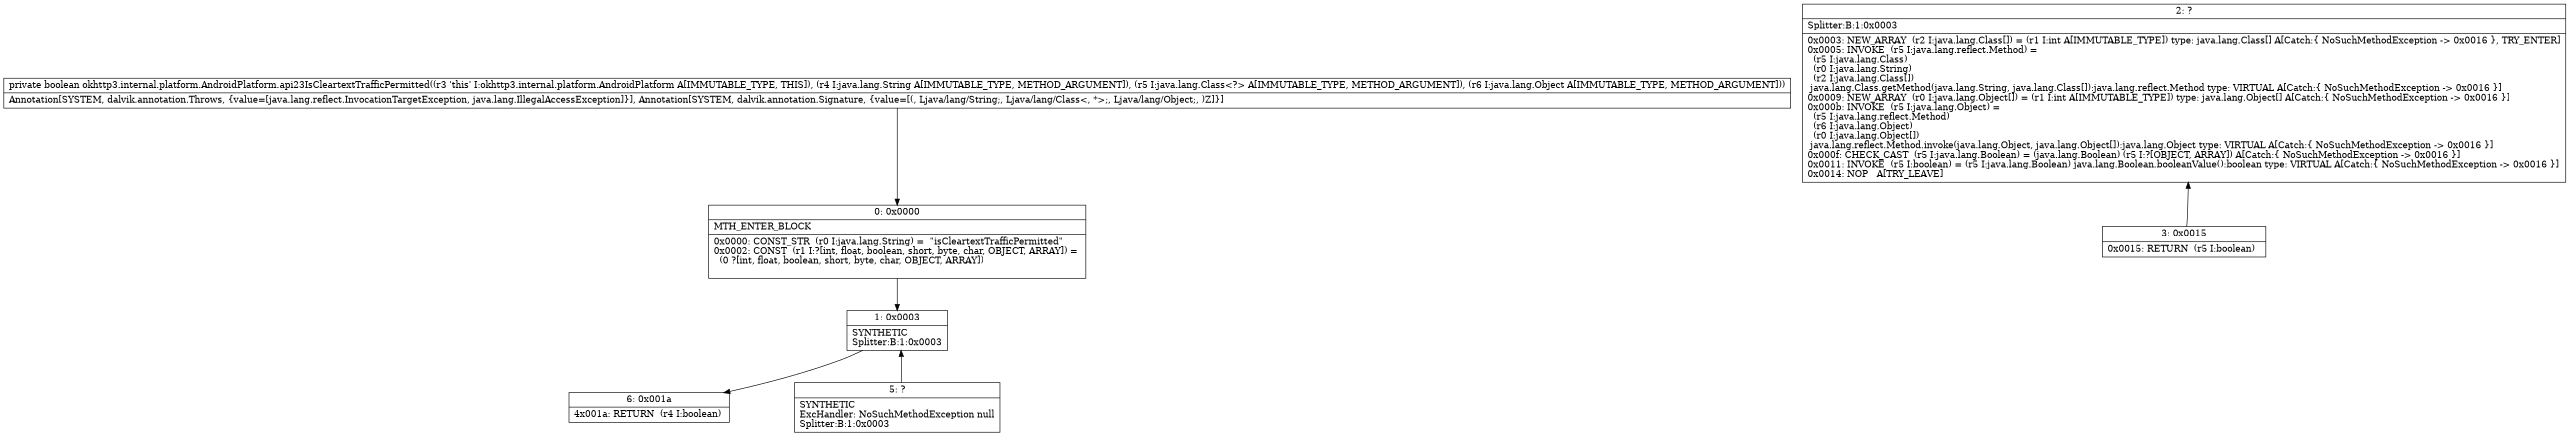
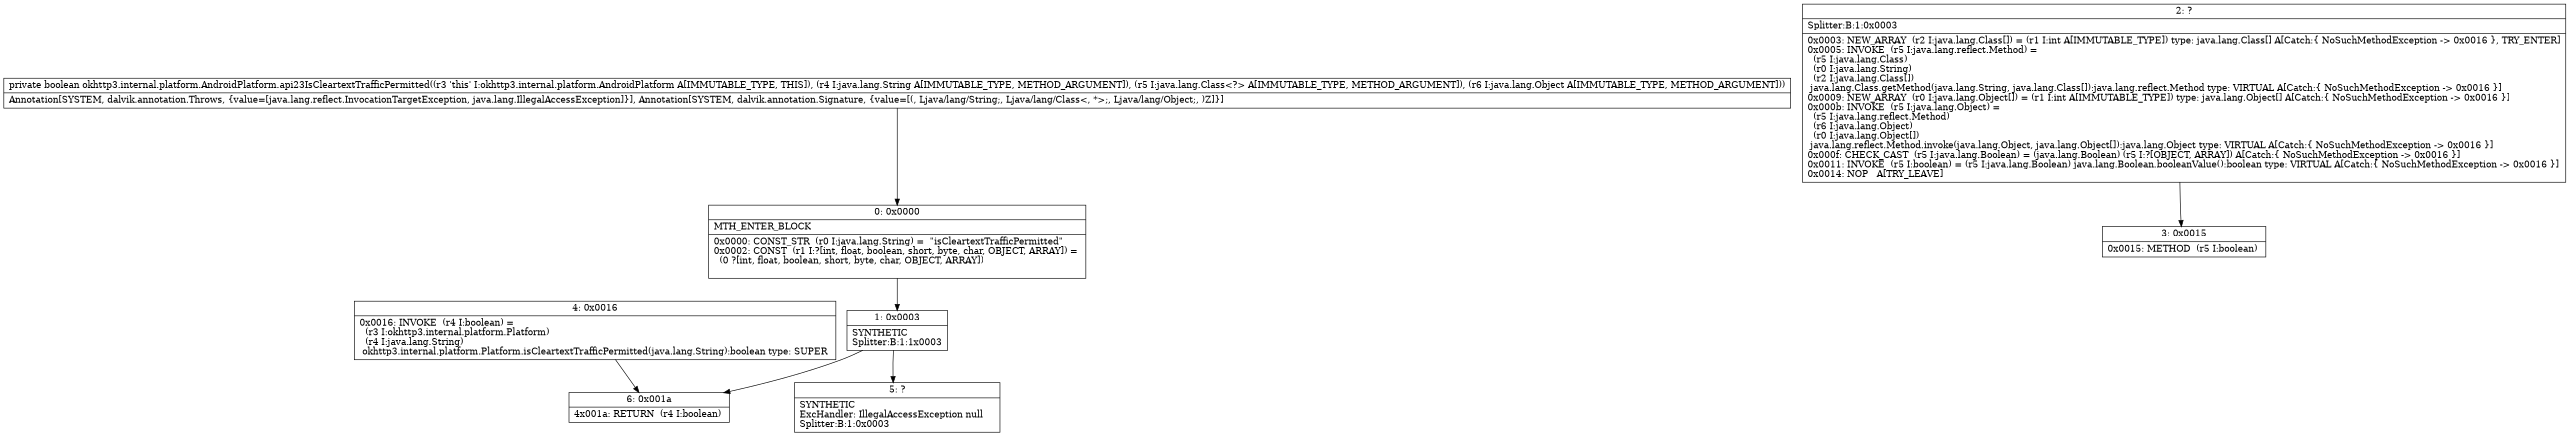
(2188, 208) -> (2180, 201)
(2183, 249) -> (2184, 249)
none -> (595, 330)
(897, 343) -> (897, 343)
(902, 370) -> (893, 363)
(897, 415) -> (892, 415)
